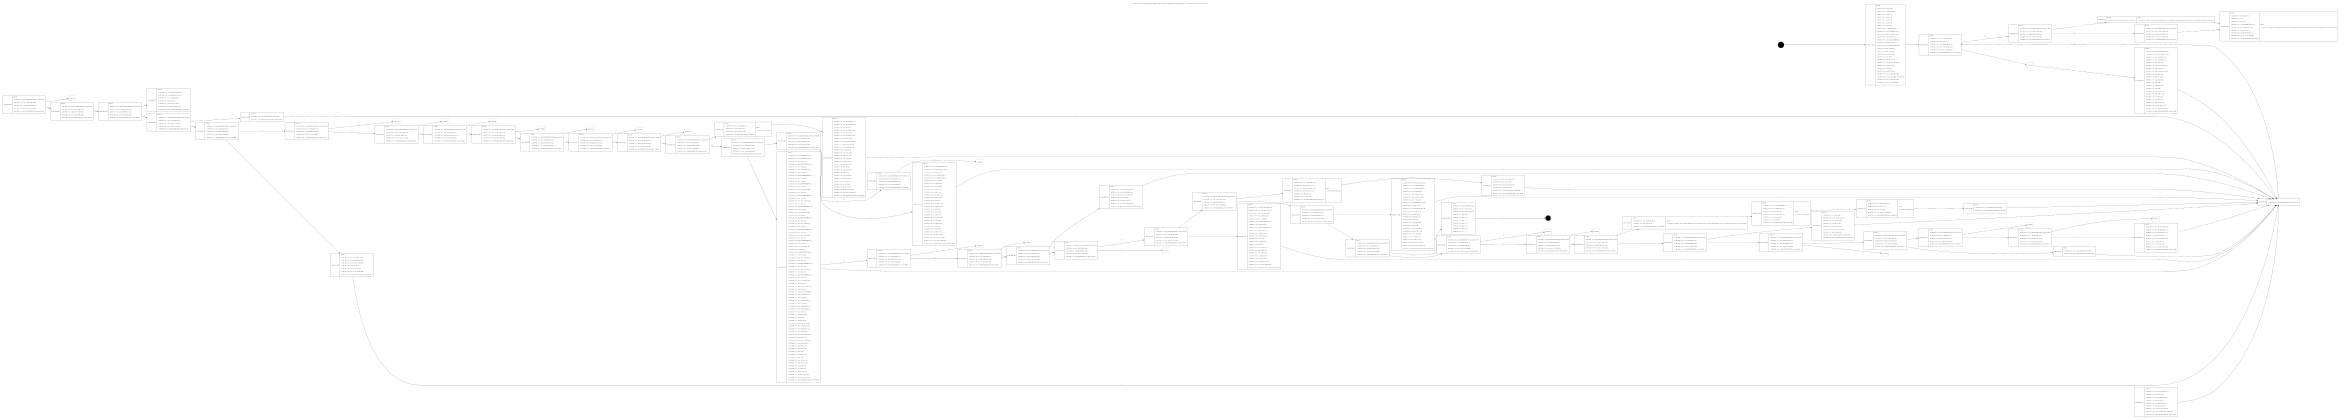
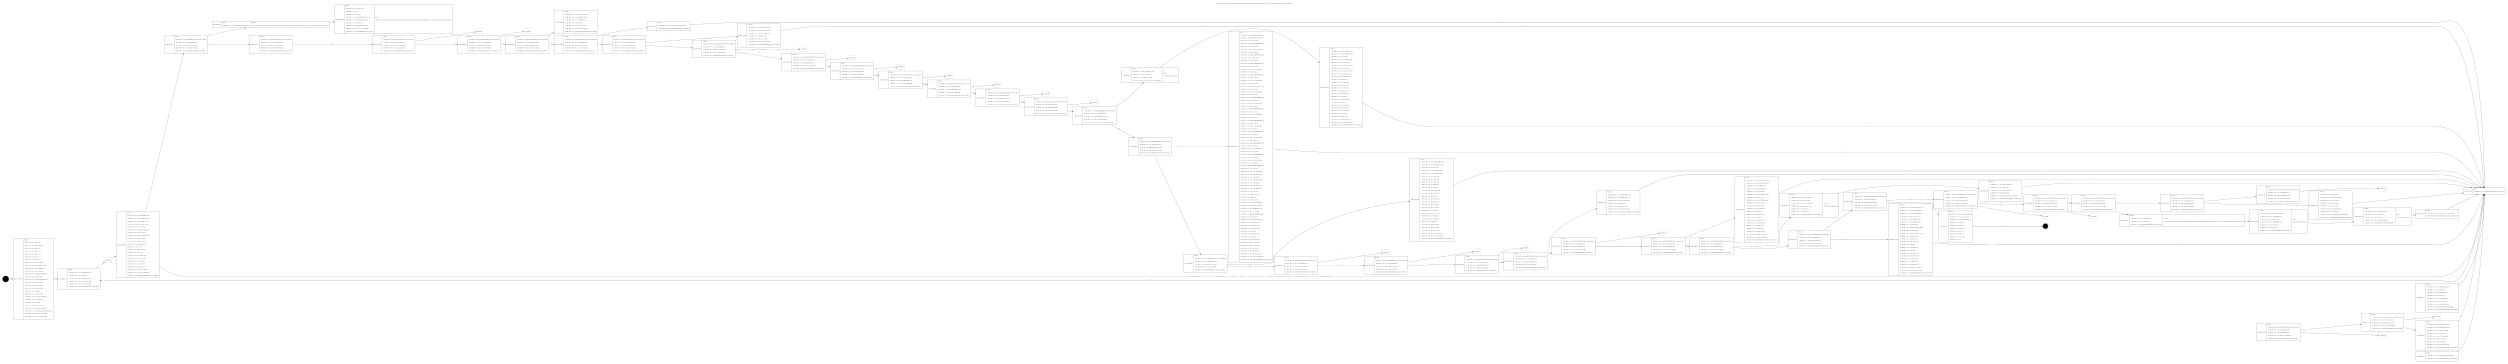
none -> (527, 31)
(2198, 31) -> (332, 45)
(1985, 39) -> (165, 133)
(1885, 240) -> none
(843, 263) -> (1341, 266)
